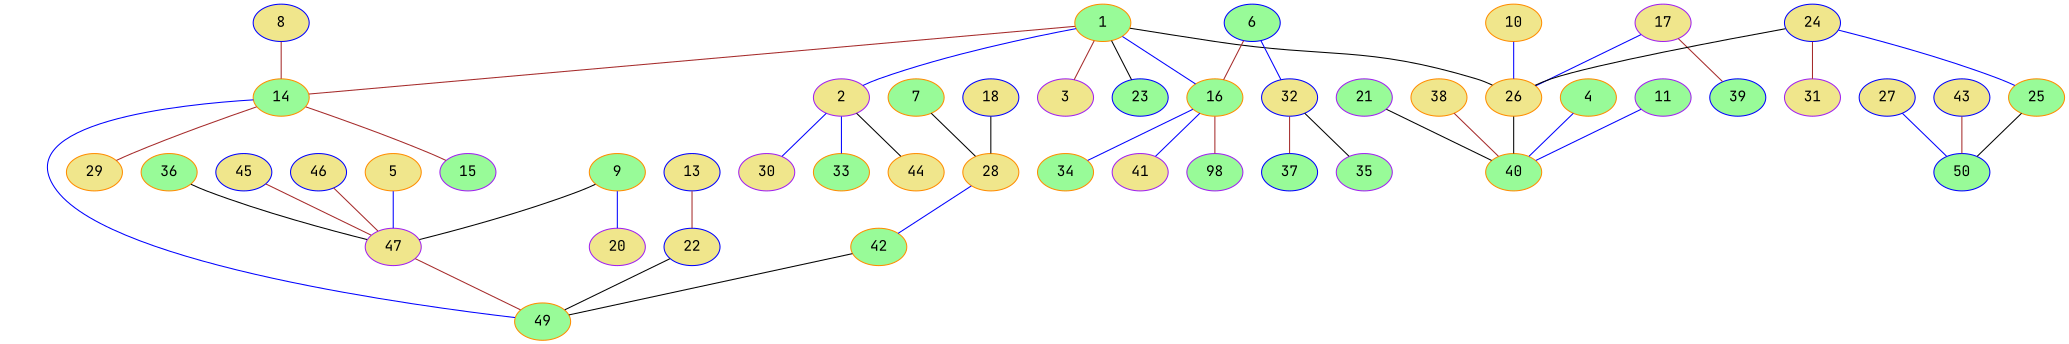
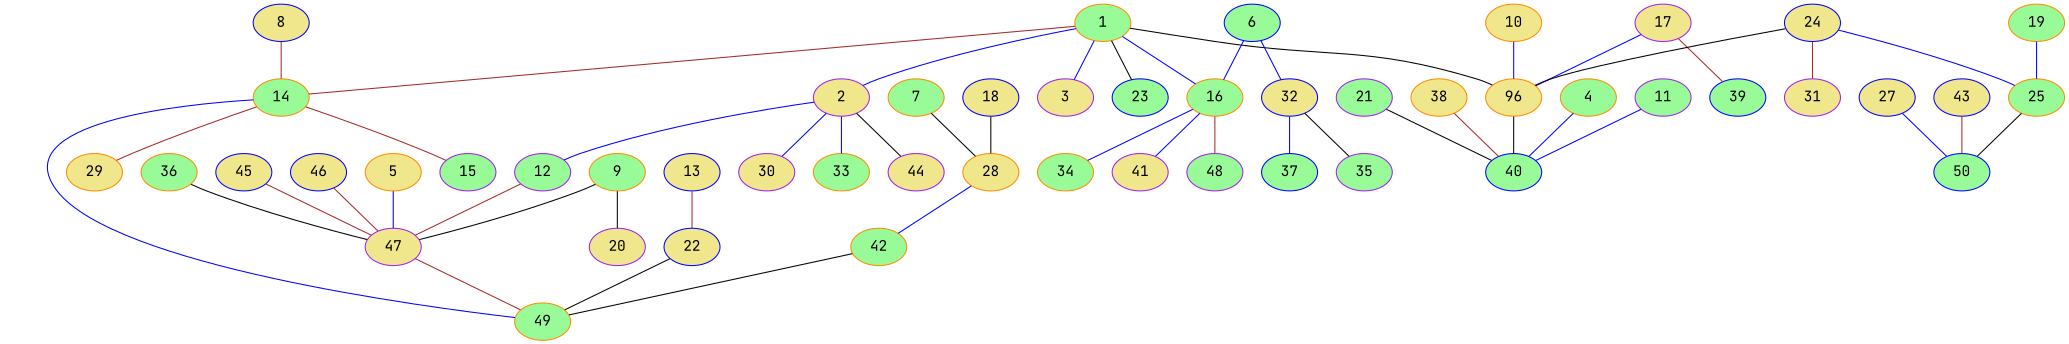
none -> (2037, 23)
(1084, 60) -> (1084, 60)
(1234, 60) -> (1234, 60)
(1514, 98) -> (1514, 98)
(1290, 135) -> (1290, 135)
none -> (543, 172)
(916, 172) -> (916, 172)
(1215, 172) -> (1215, 172)
(1514, 172) -> (1514, 172)
(617, 210) -> (617, 210)
